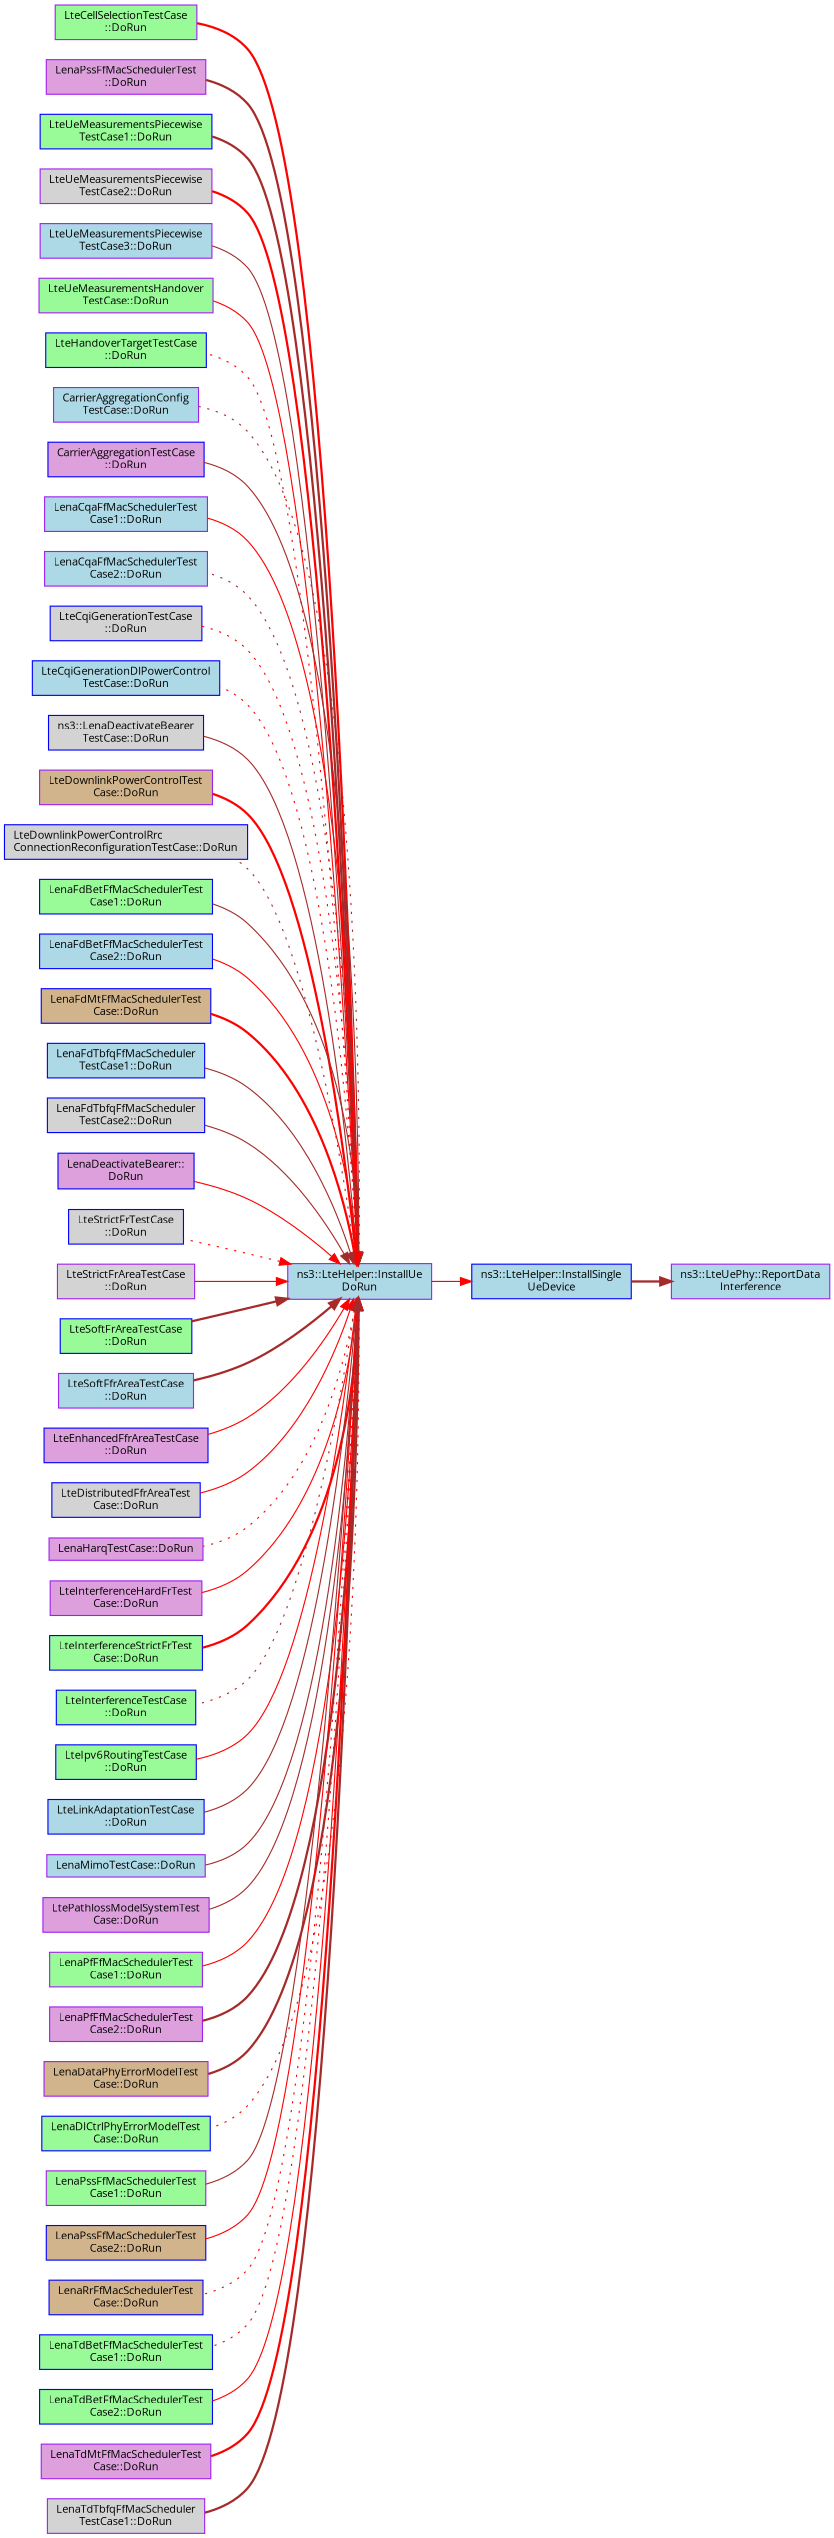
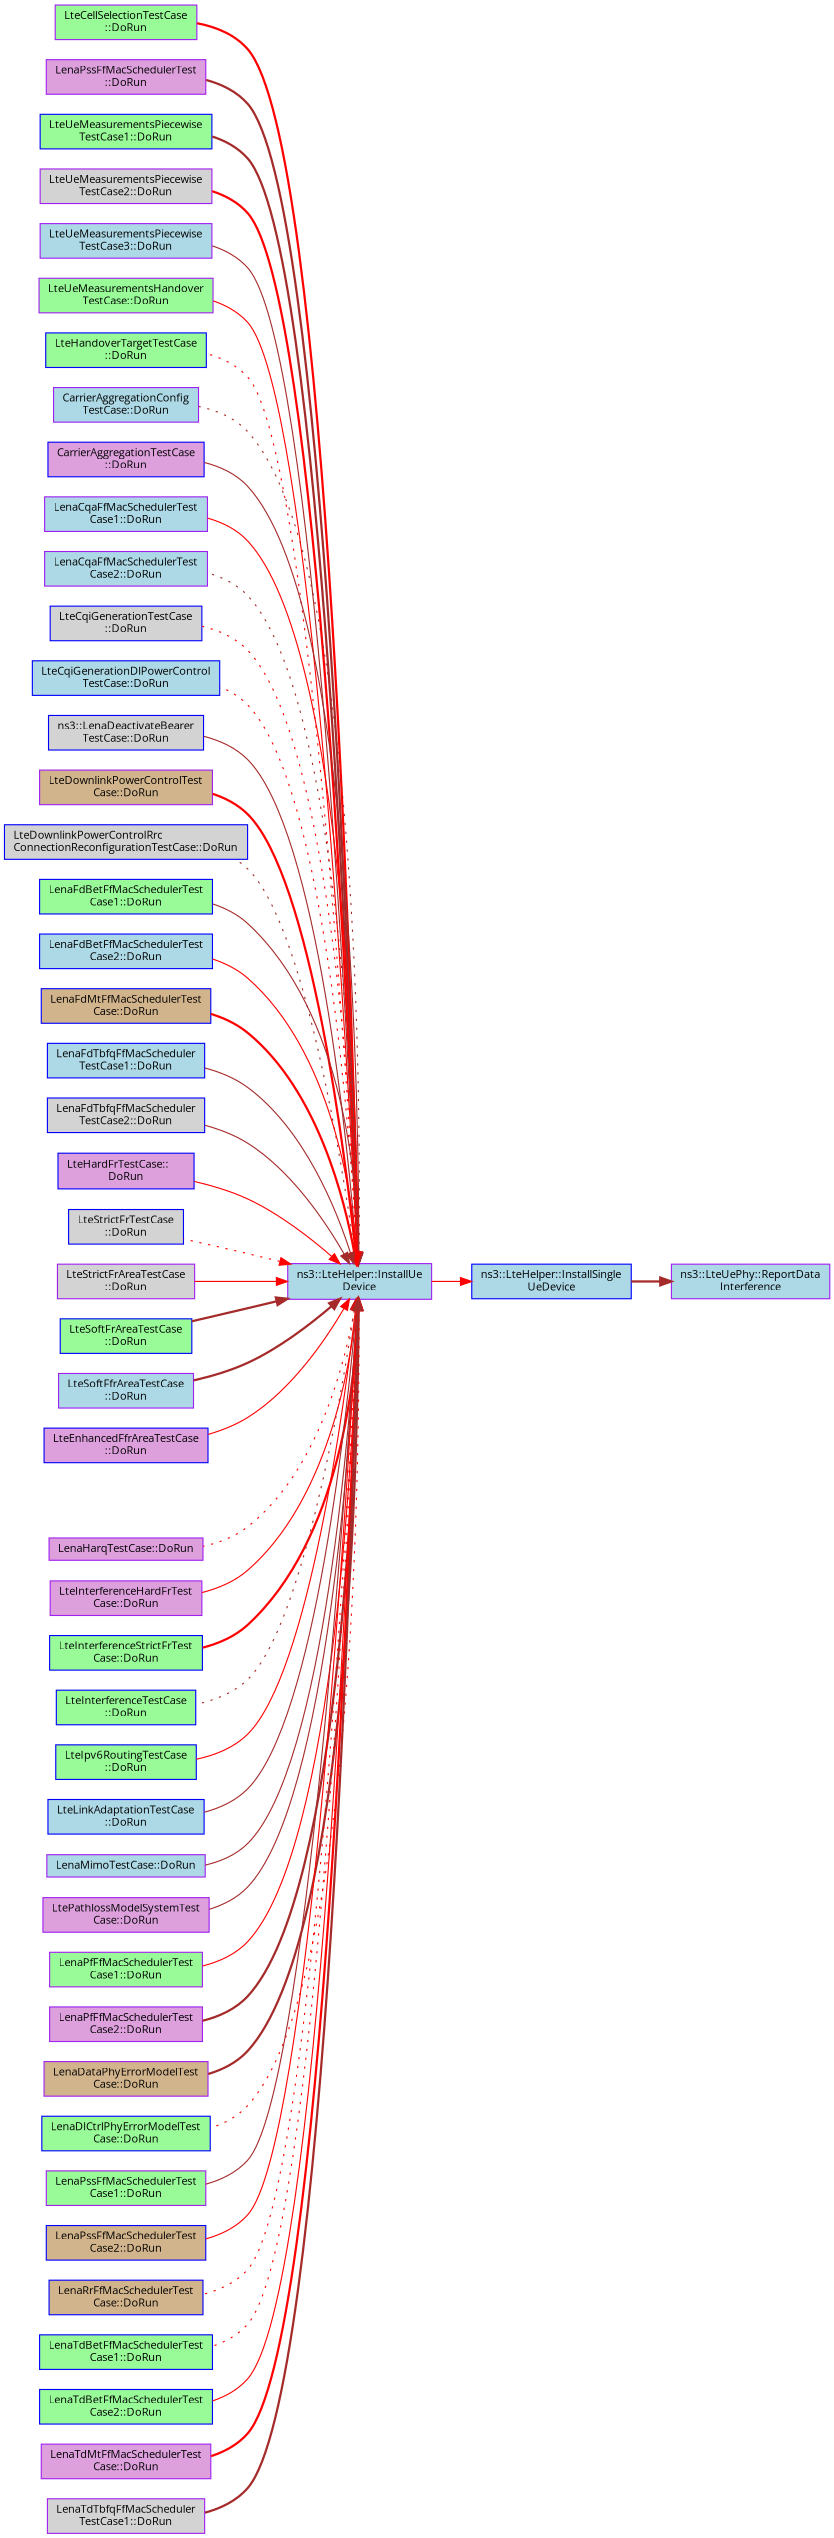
(126, 1171) -> (126, 1171)
(360, 1281) -> (360, 1281)
(126, 1500) -> none
